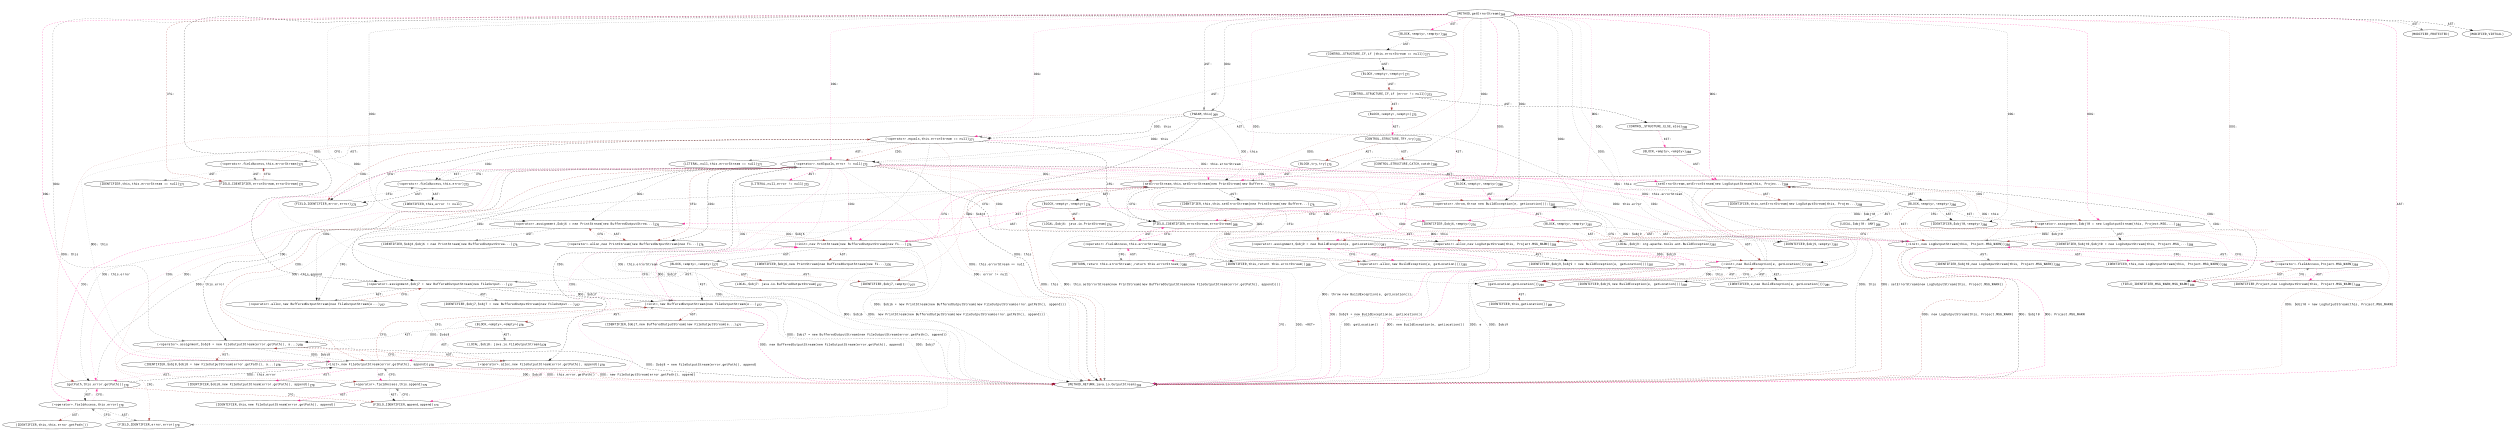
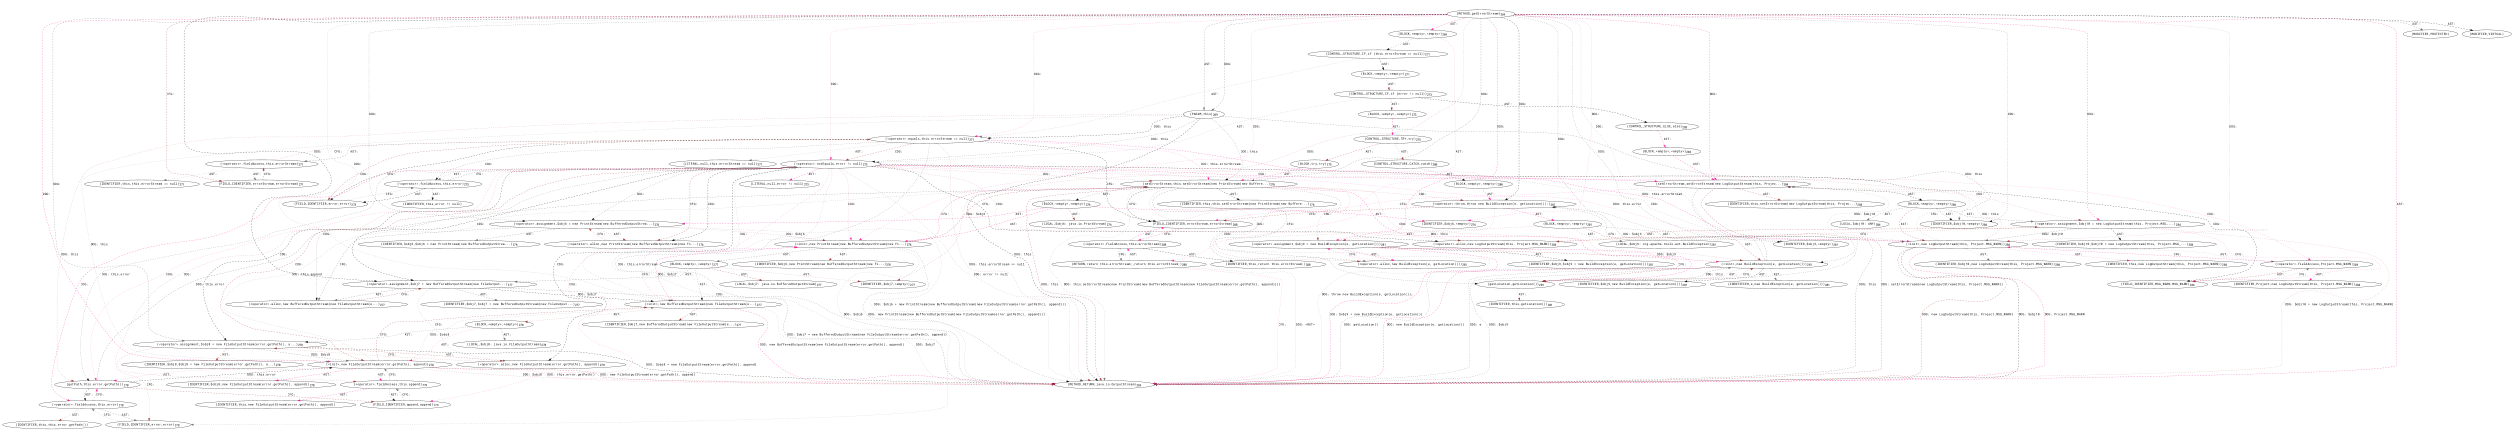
(1547, 170) -> (1630, 155)
(1772, 273) -> (1772, 273)
